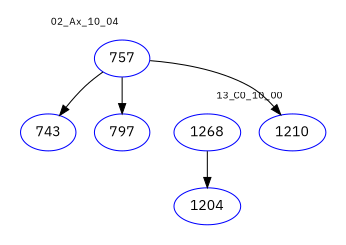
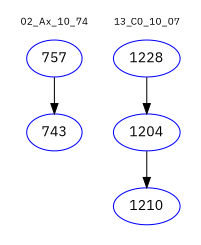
(85, 22) -> (55, 22)
(217, 73) -> (147, 164)
(250, 96) -> (147, 22)
(122, 132) -> none
(207, 132) -> (147, 59)
